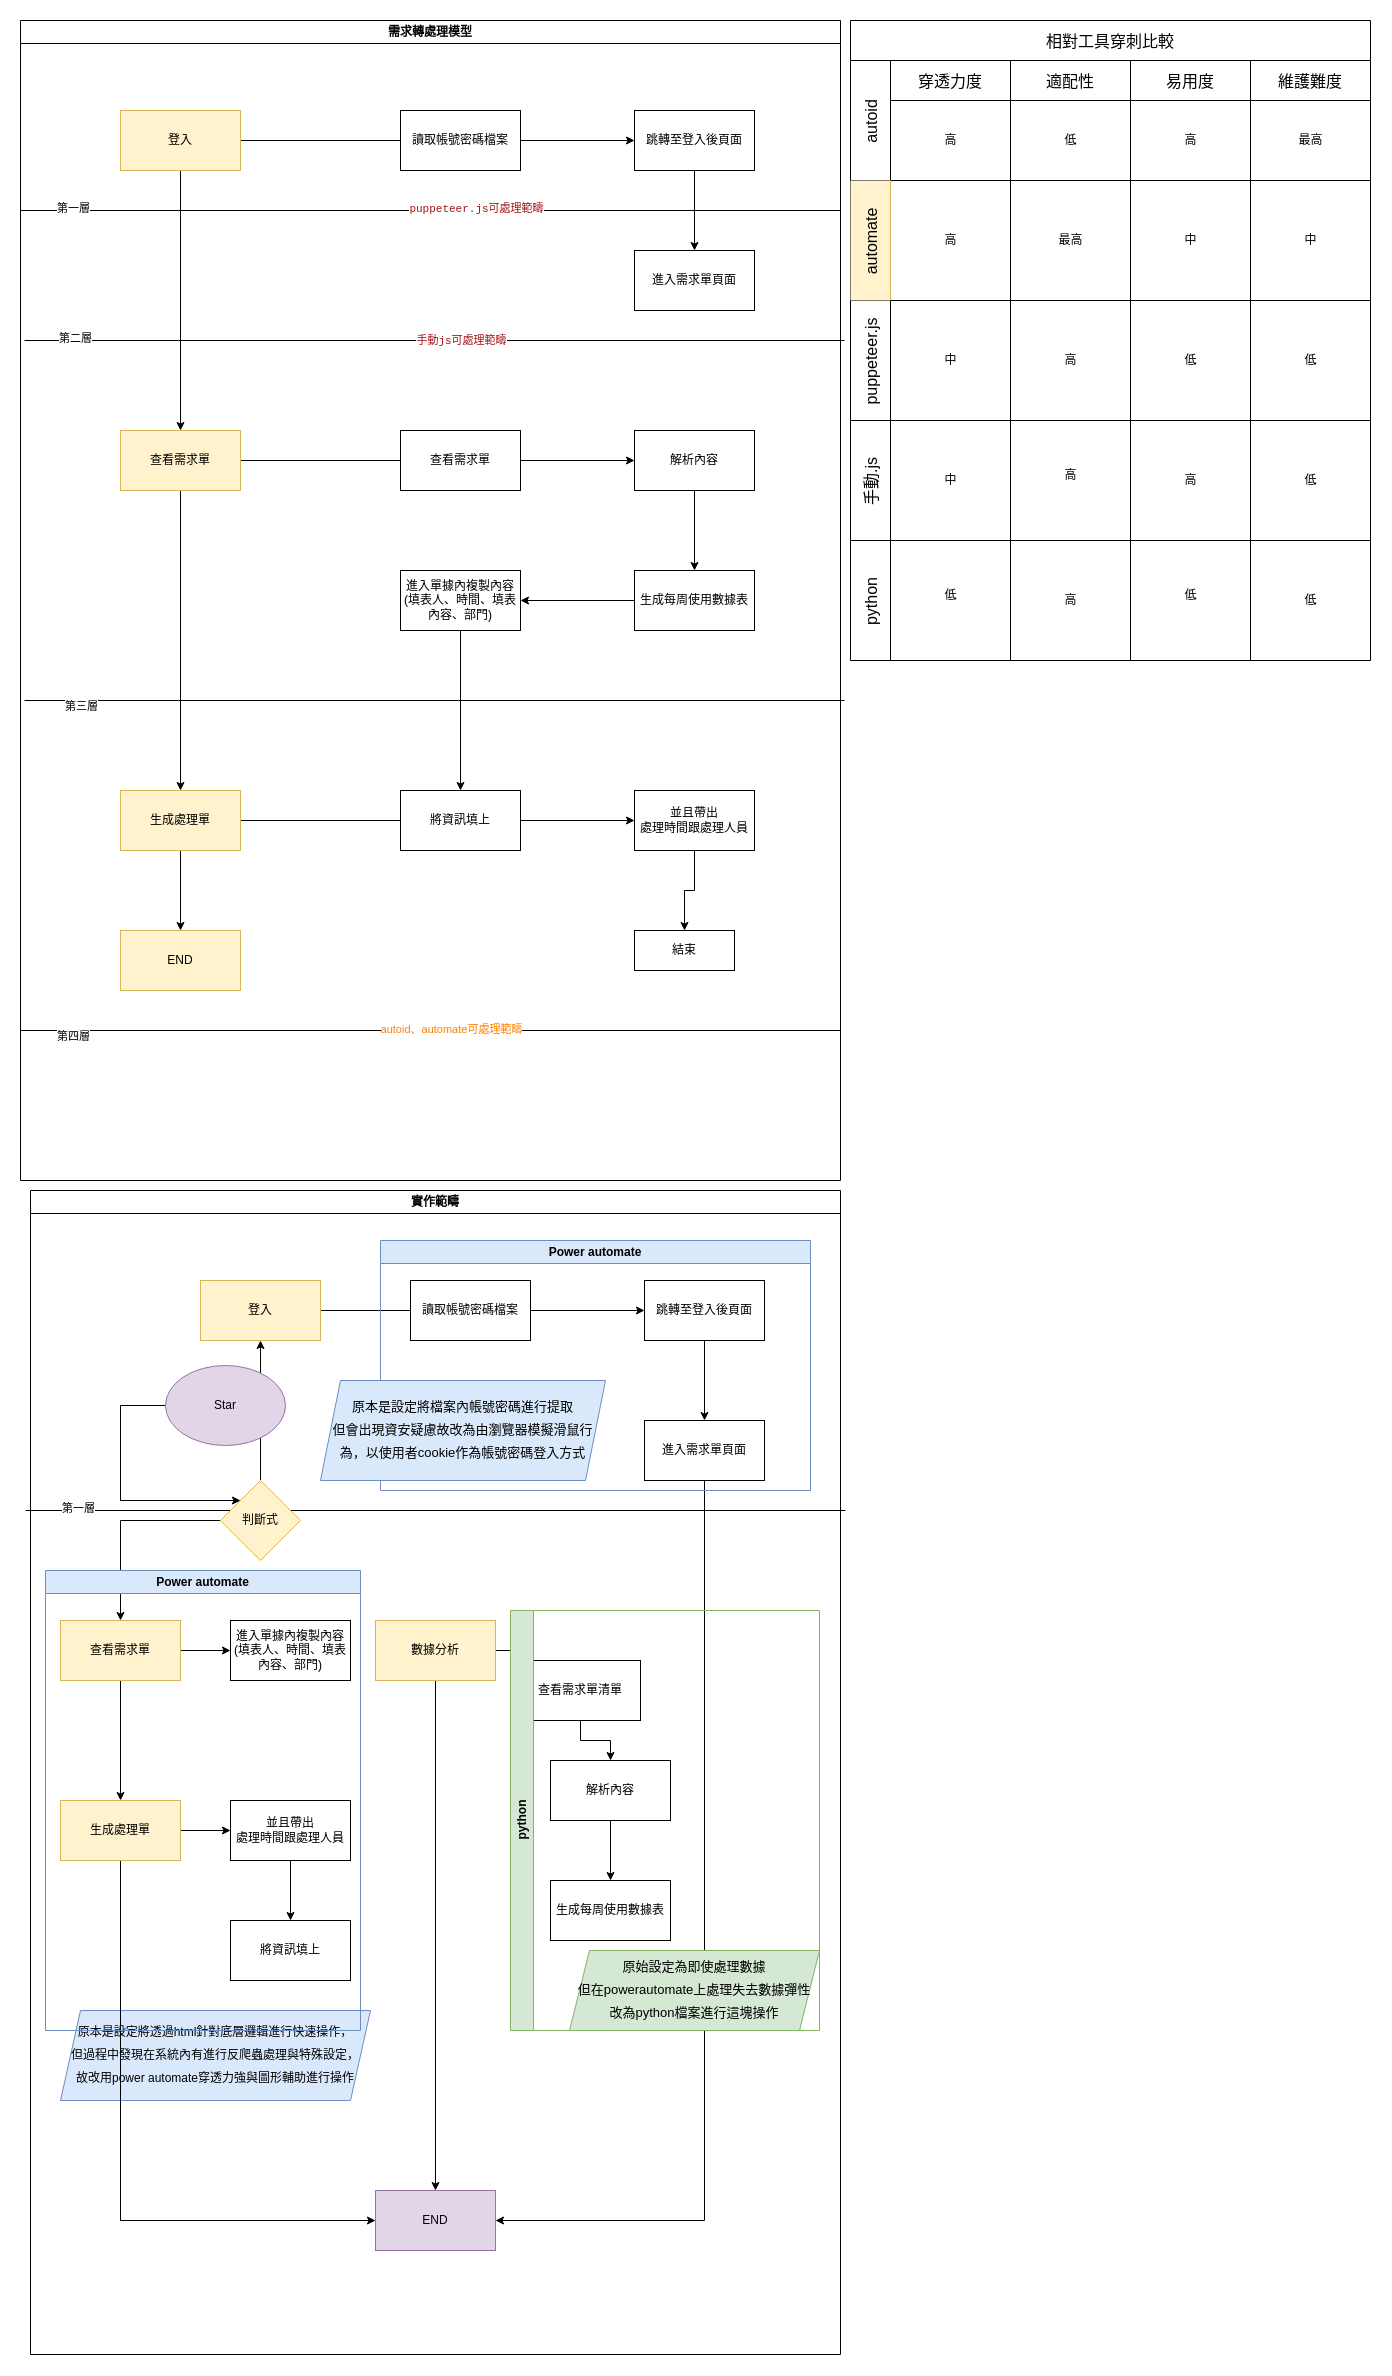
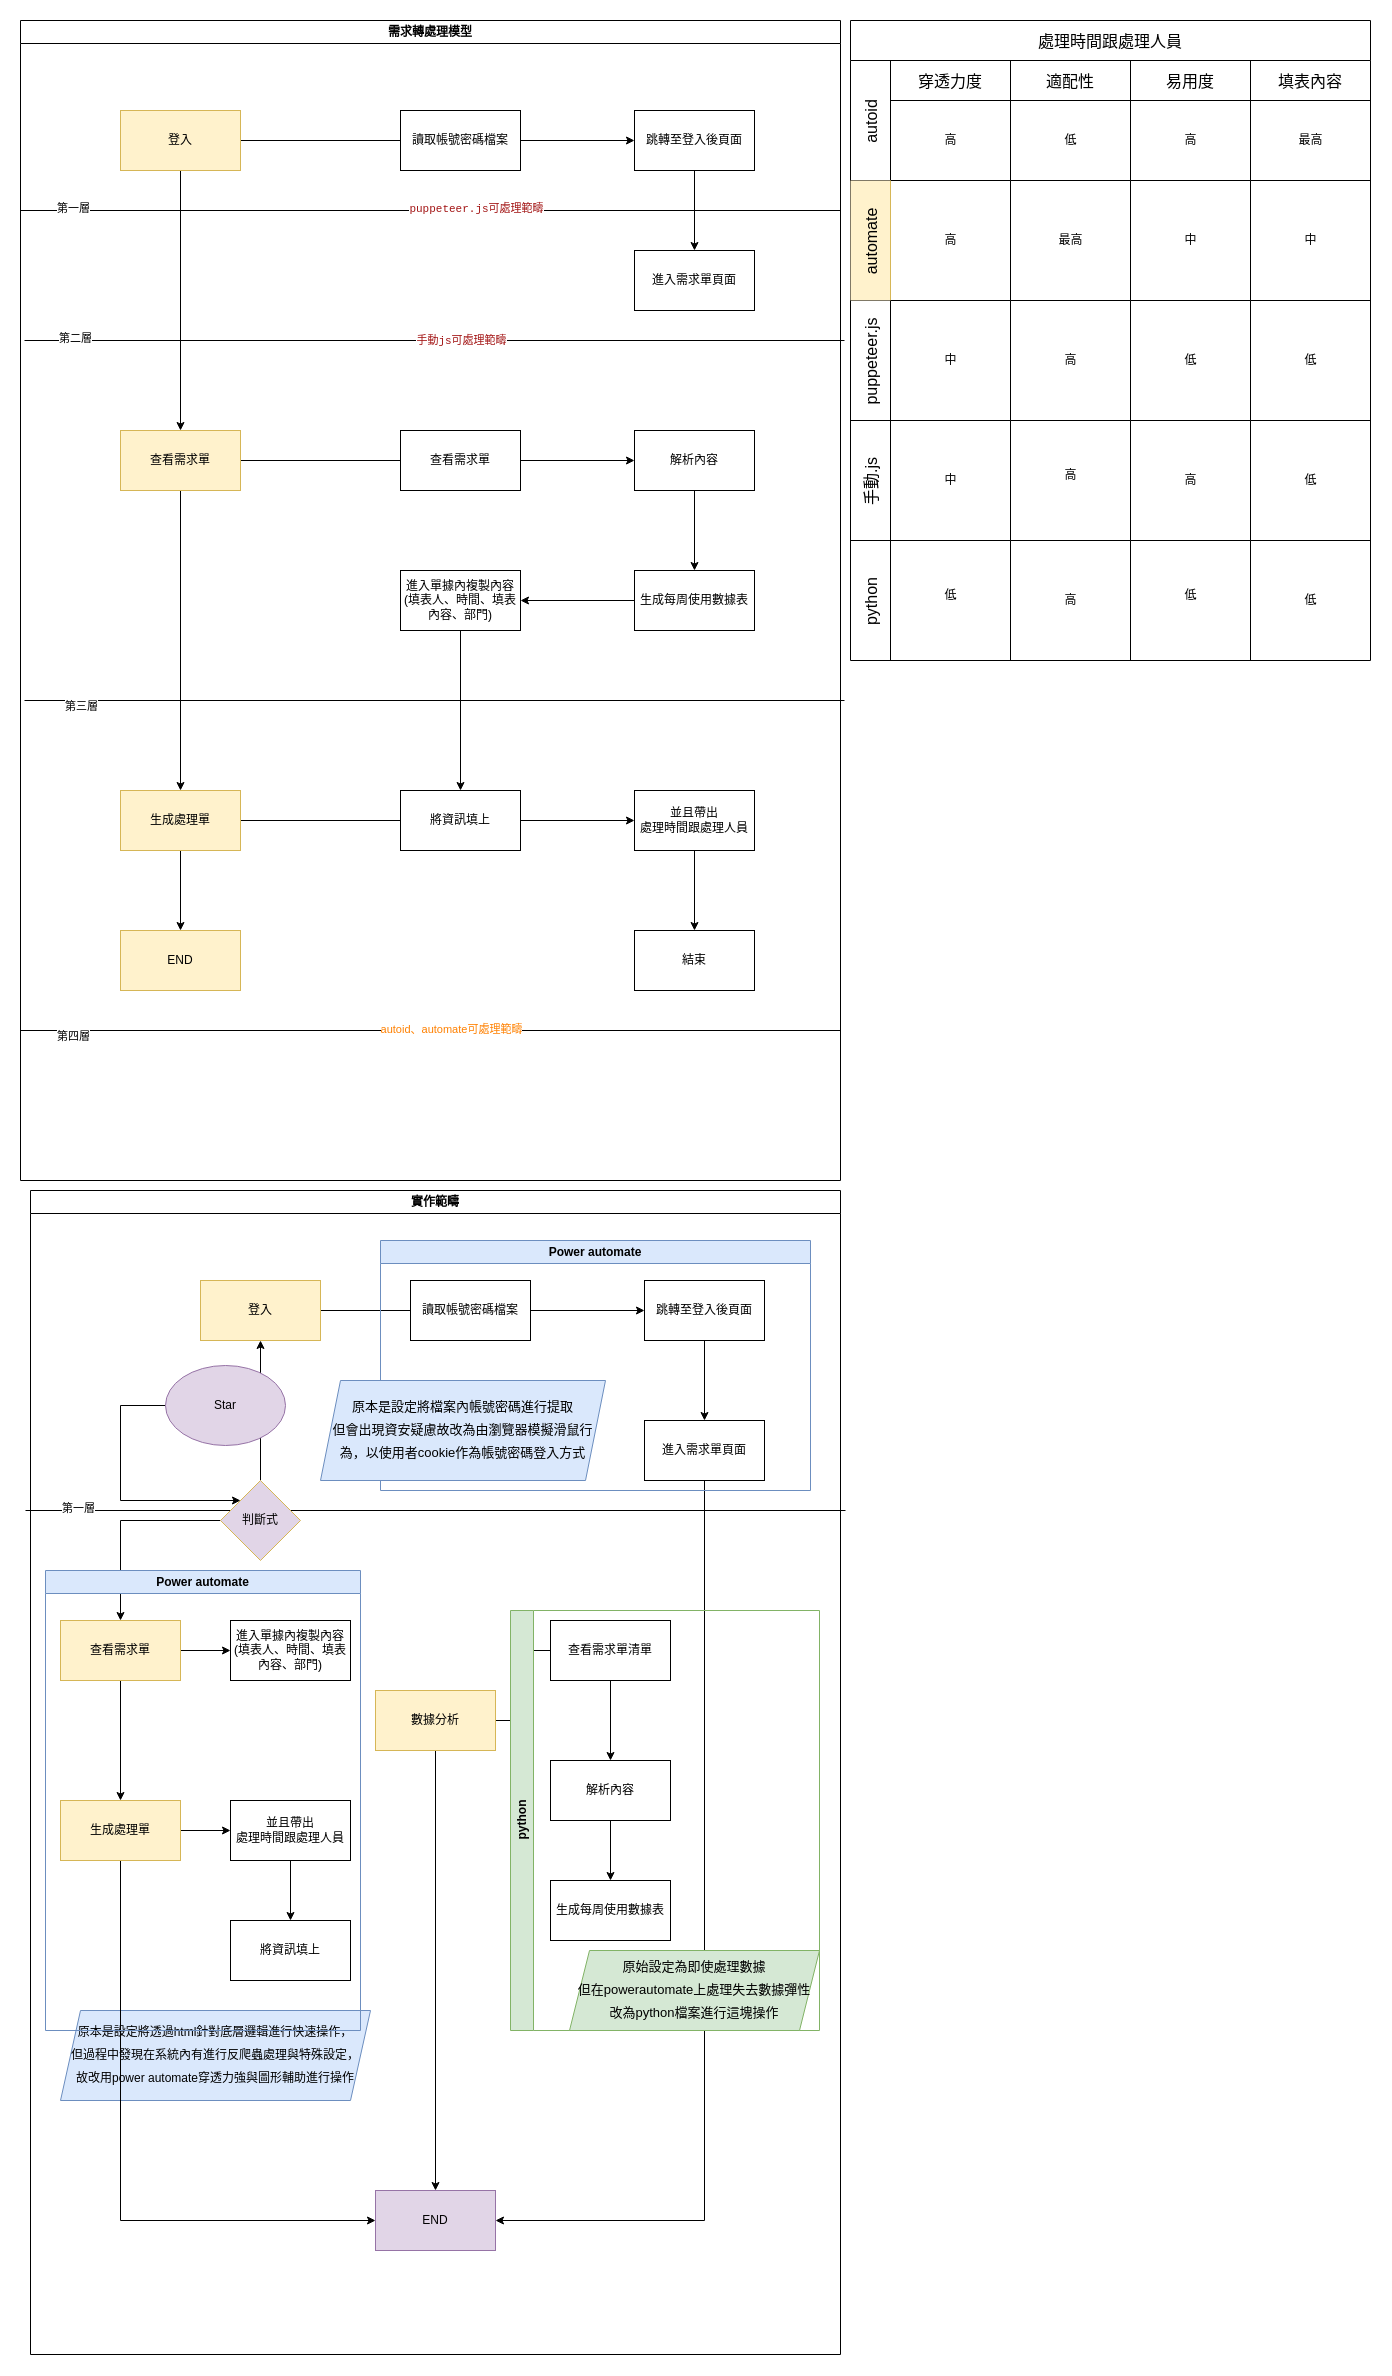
(1110, 42) -> (1110, 42)
(1310, 82) -> (1310, 82)
(685, 951) -> (695, 961)
(261, 1521) -> (261, 1521)
(436, 1651) -> (436, 1721)
(581, 1691) -> (611, 1651)
